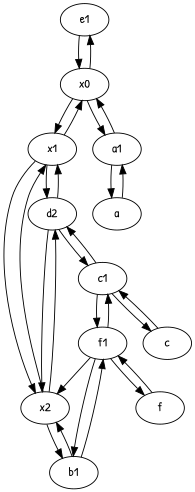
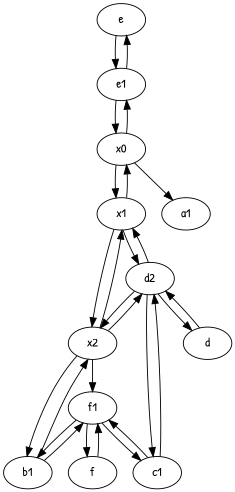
none -> (121, 20)
(108, 120) -> none
(117, 214) -> none
(167, 343) -> none
none -> (208, 343)
(77, 372) -> (93, 371)
